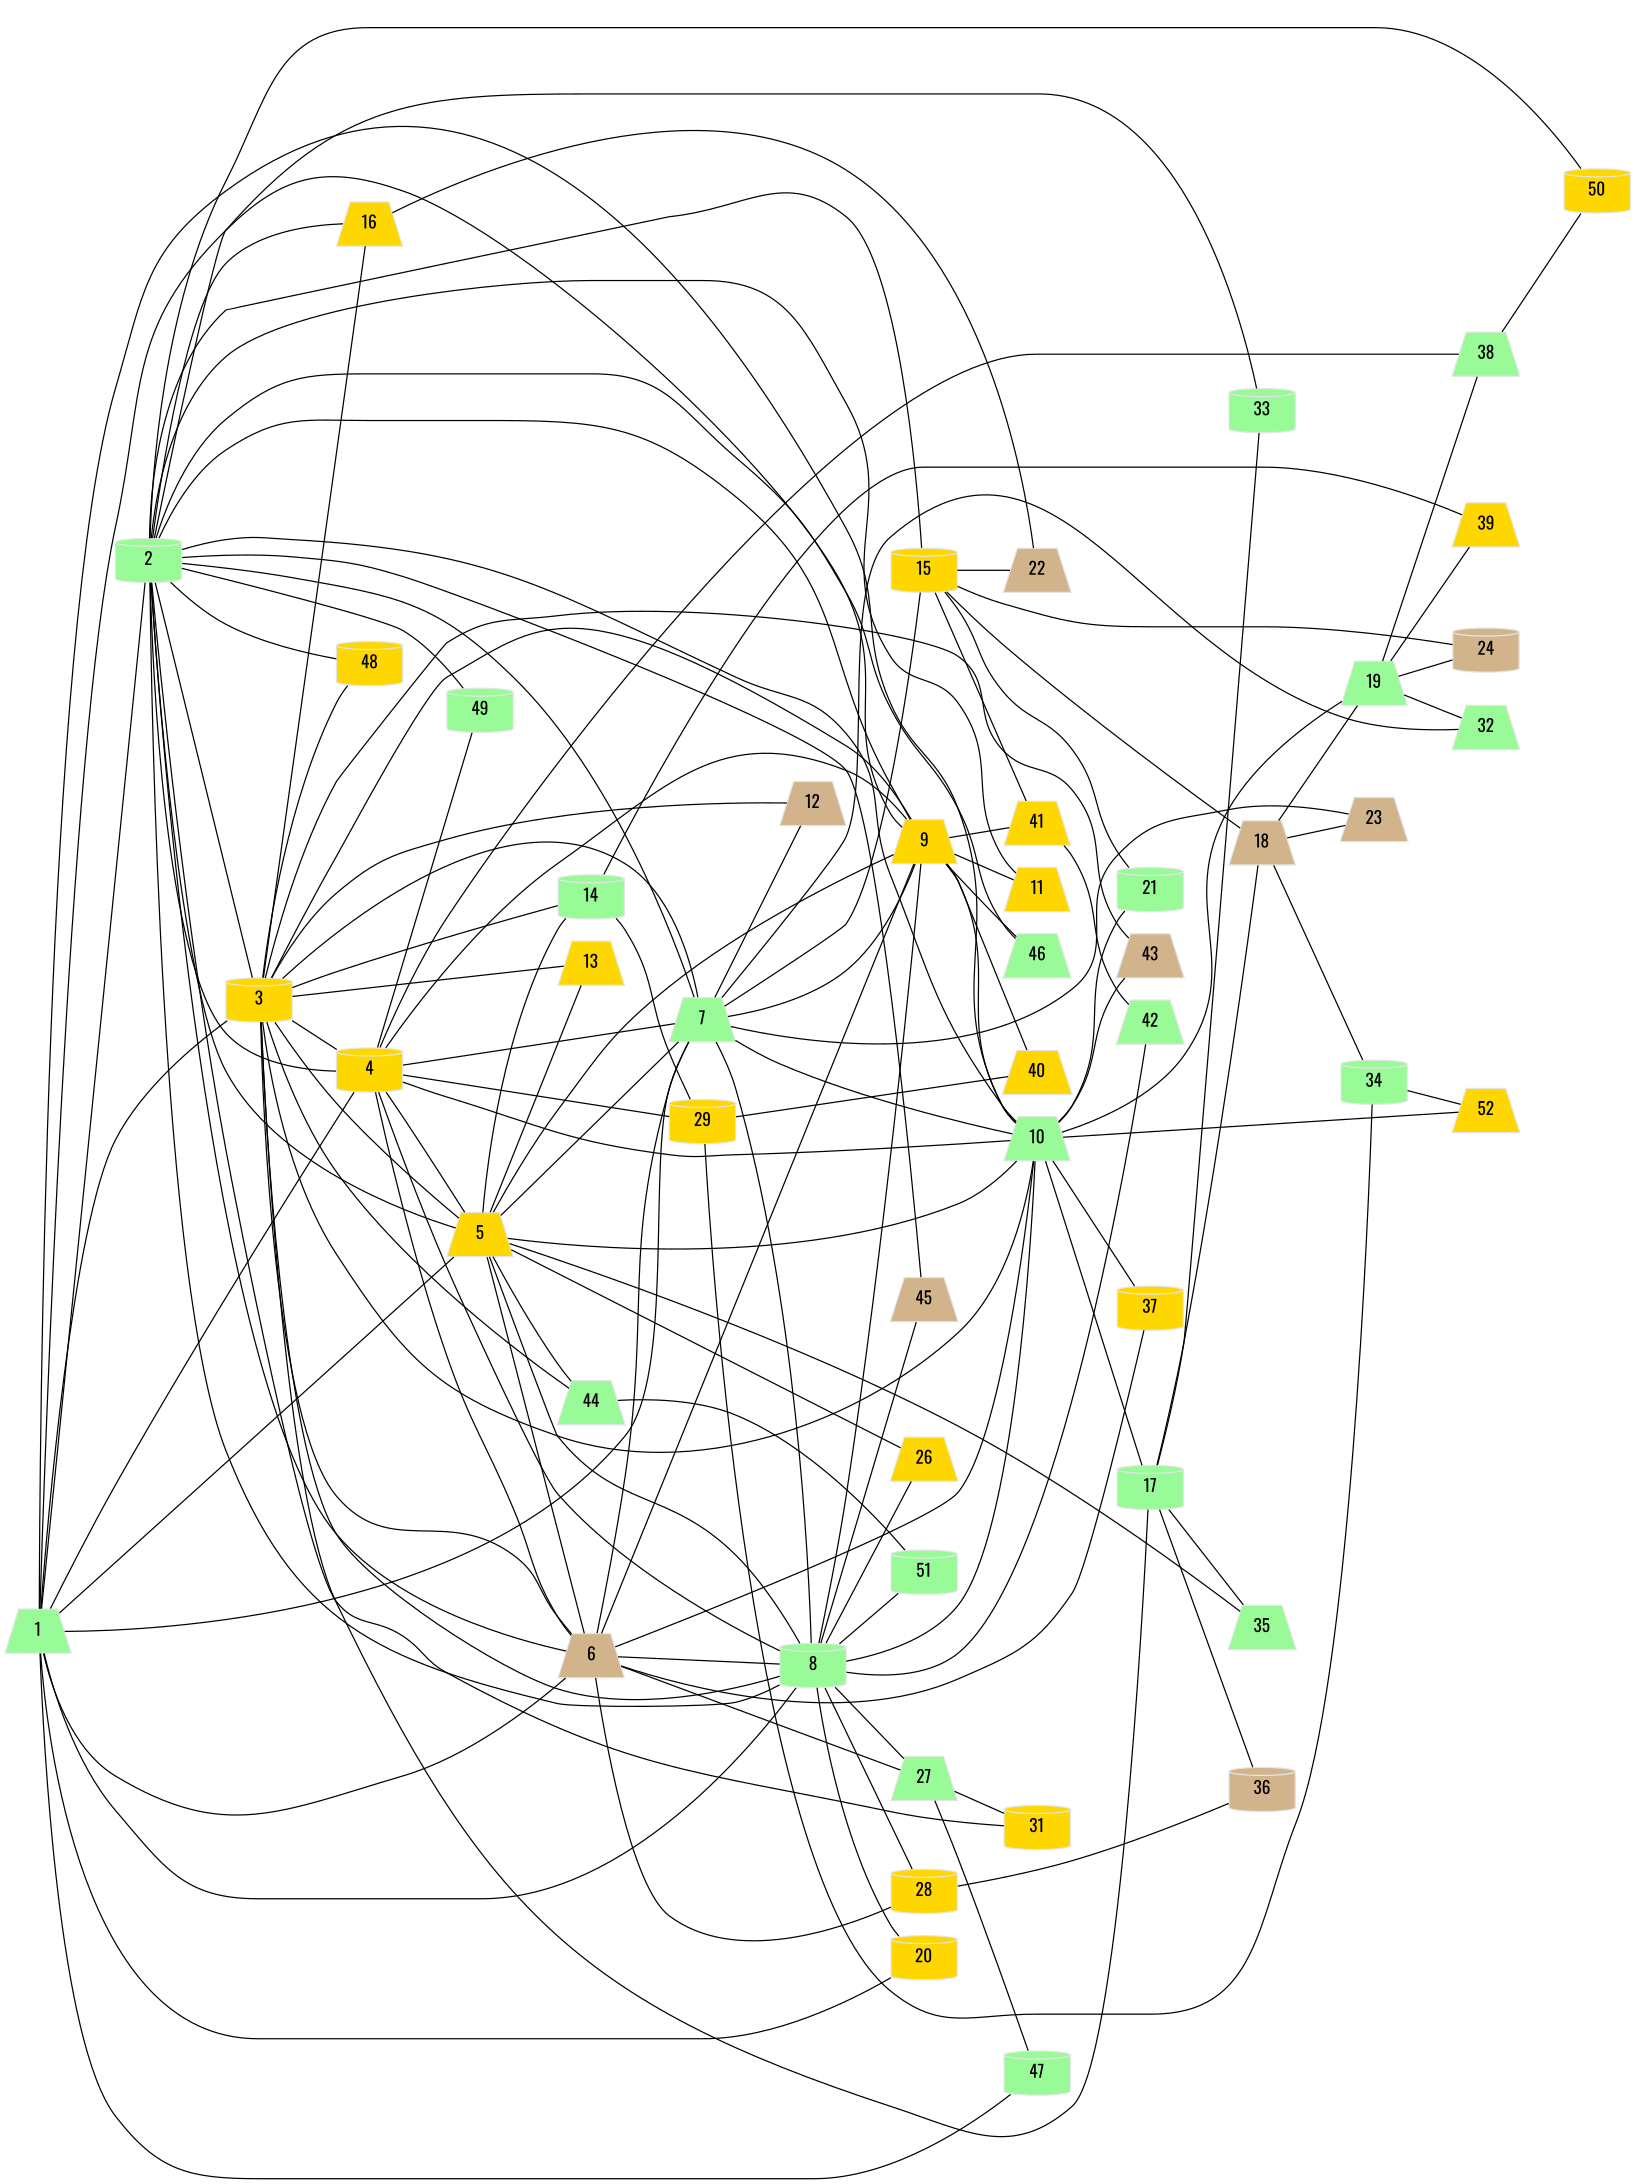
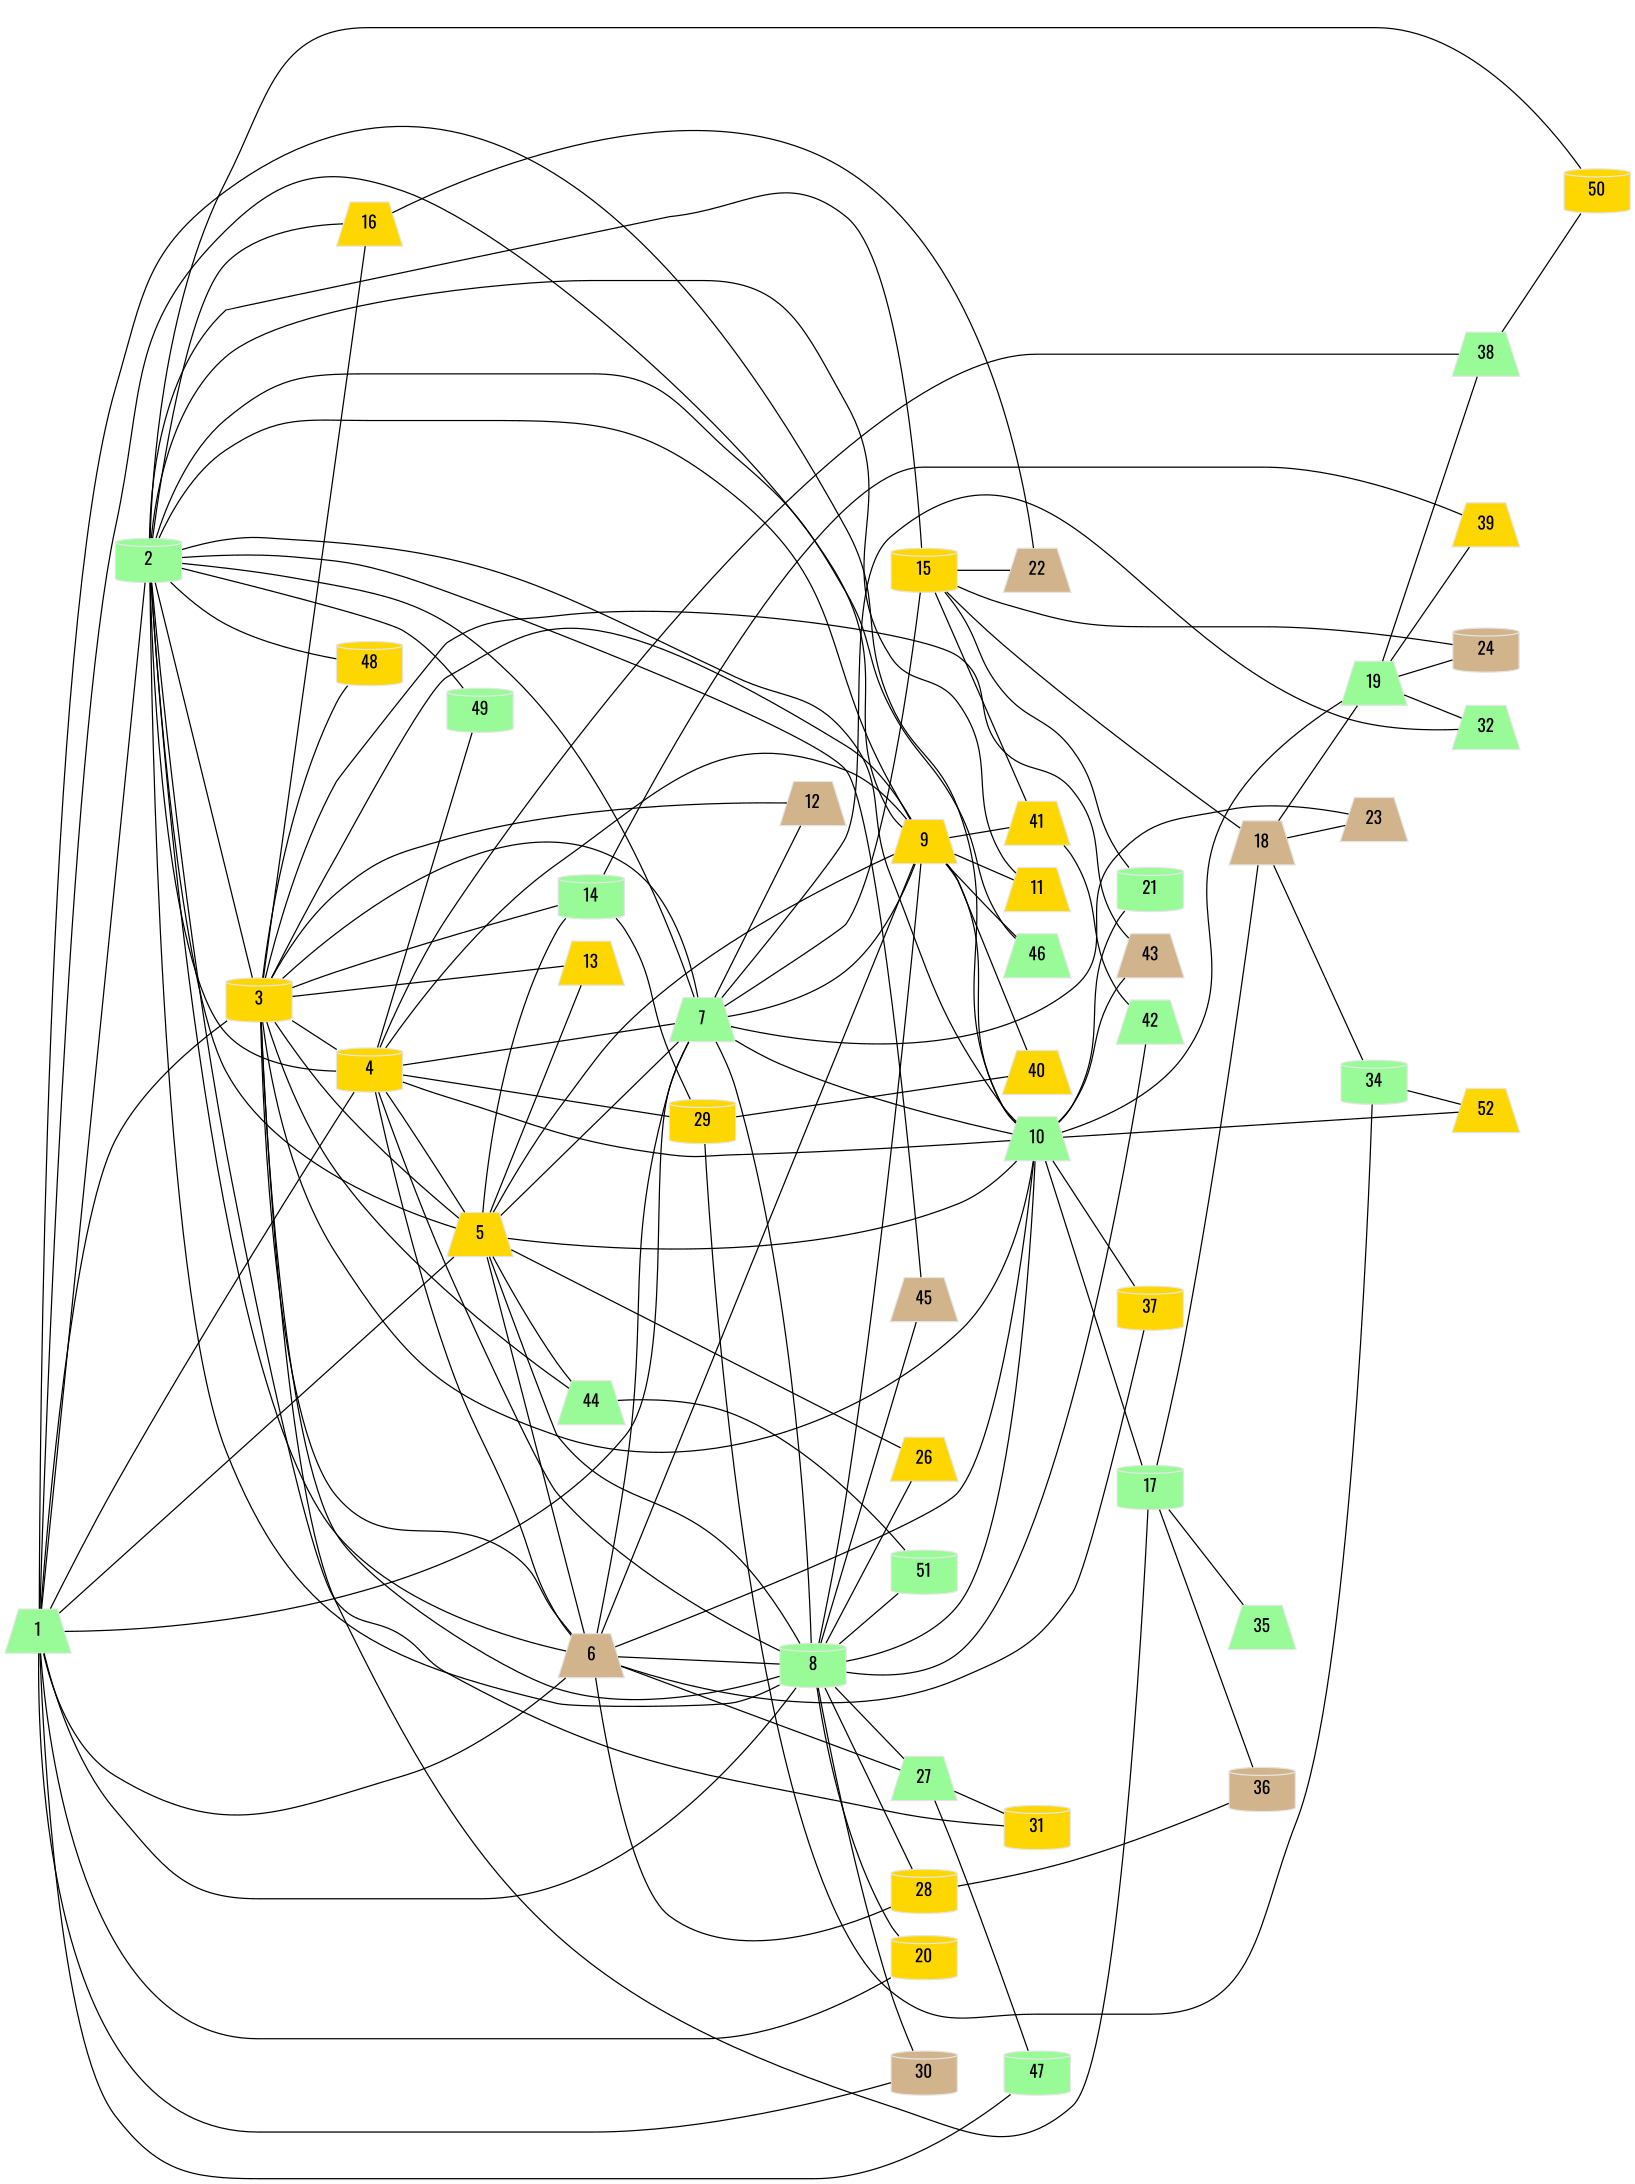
(1262, 411) -> none
(911, 1402) -> none
none -> (924, 2073)
